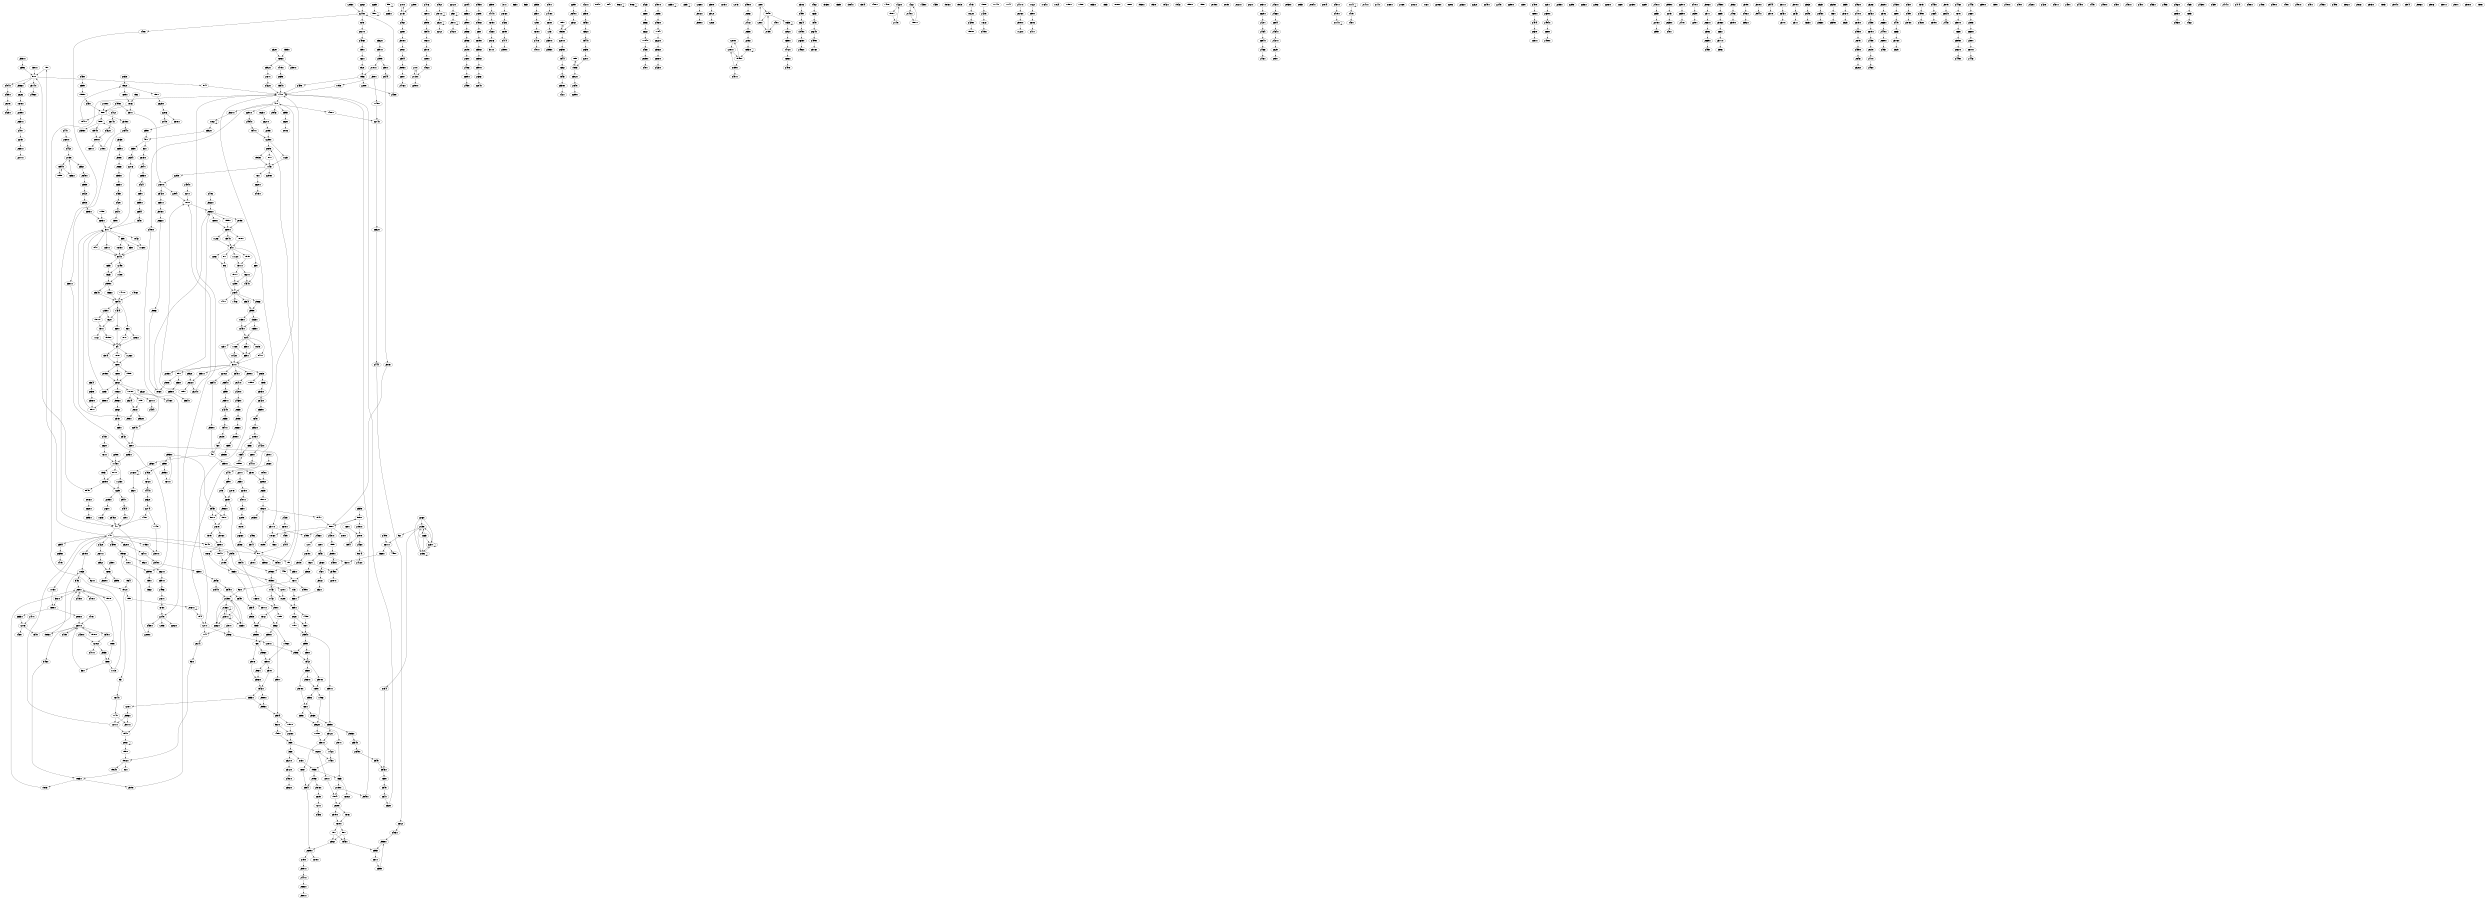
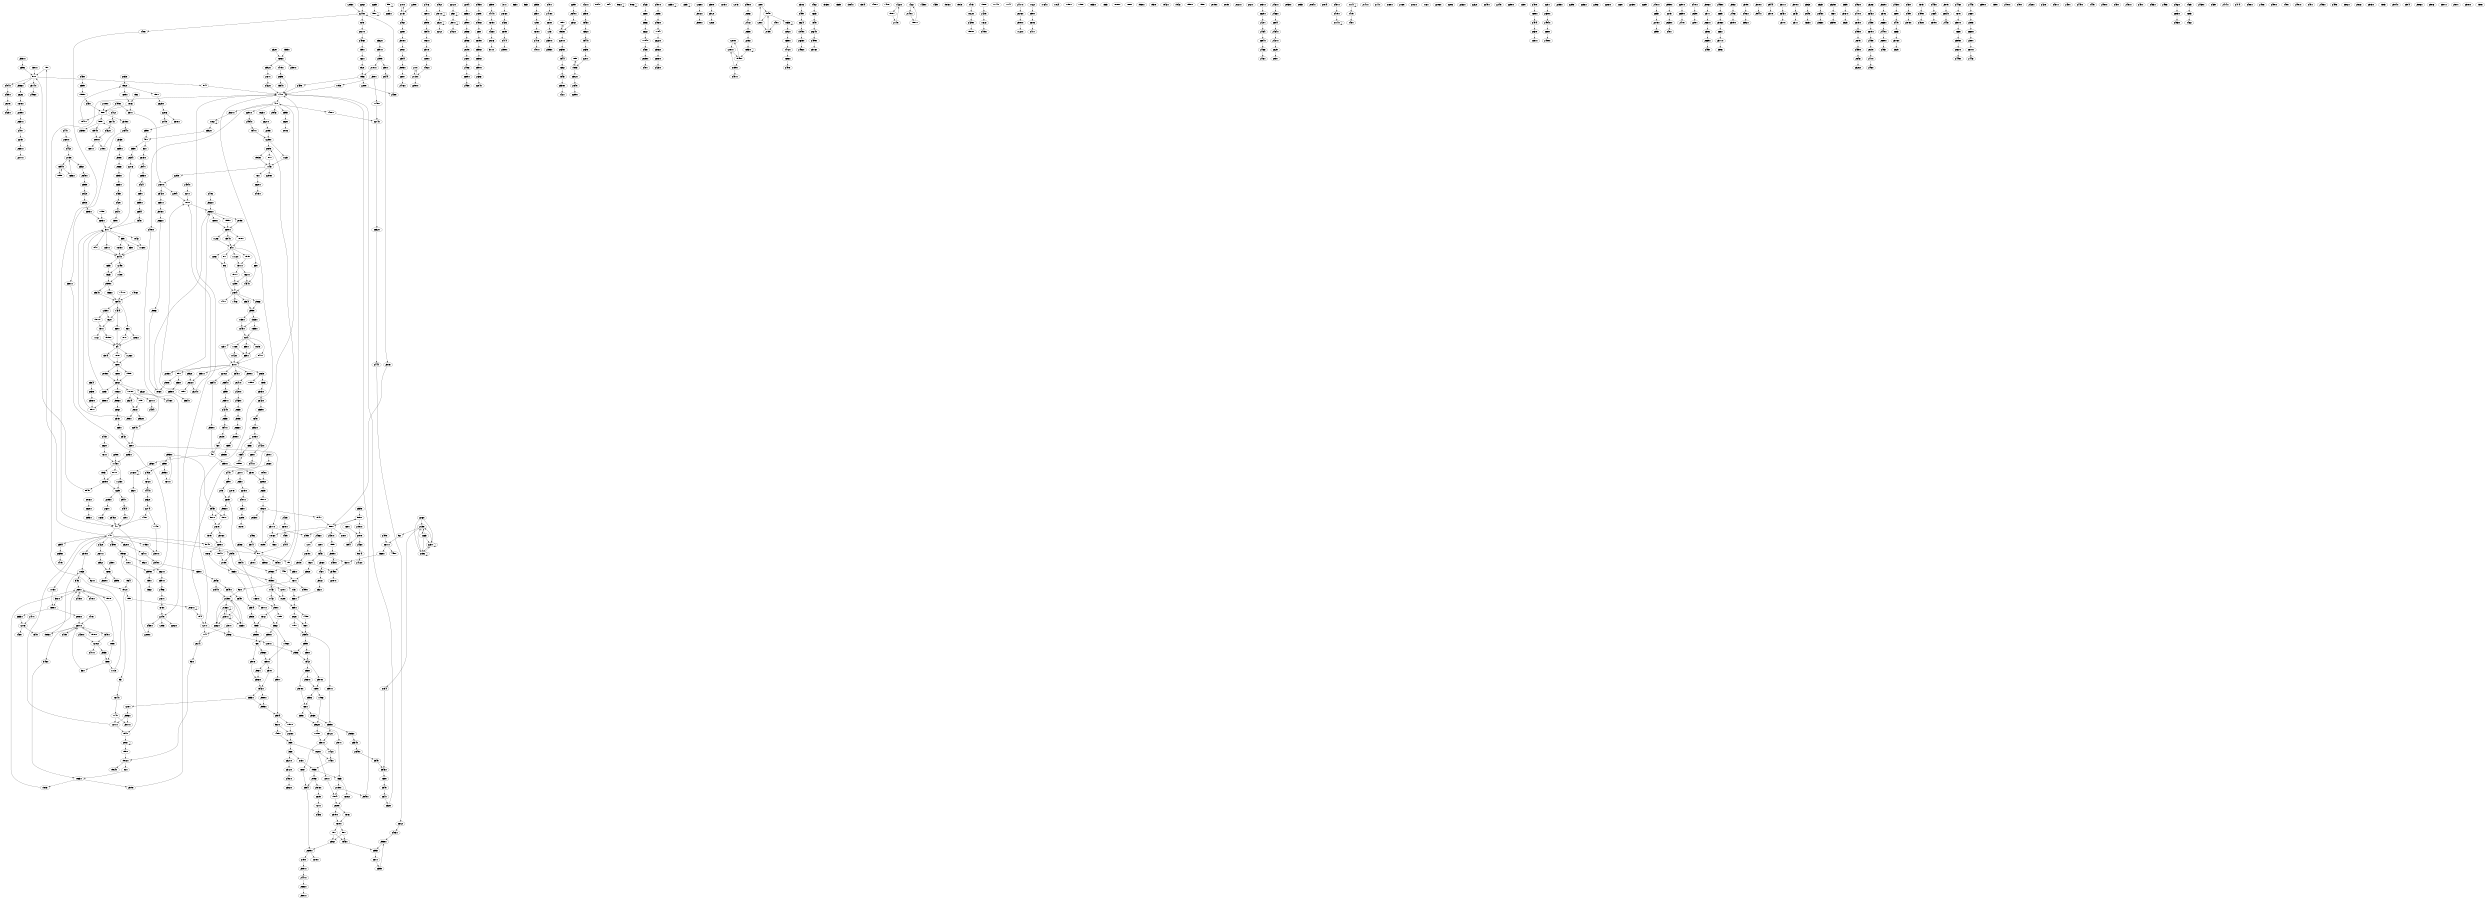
(281, 90) -> (288, 85)
(240, 536) -> none
